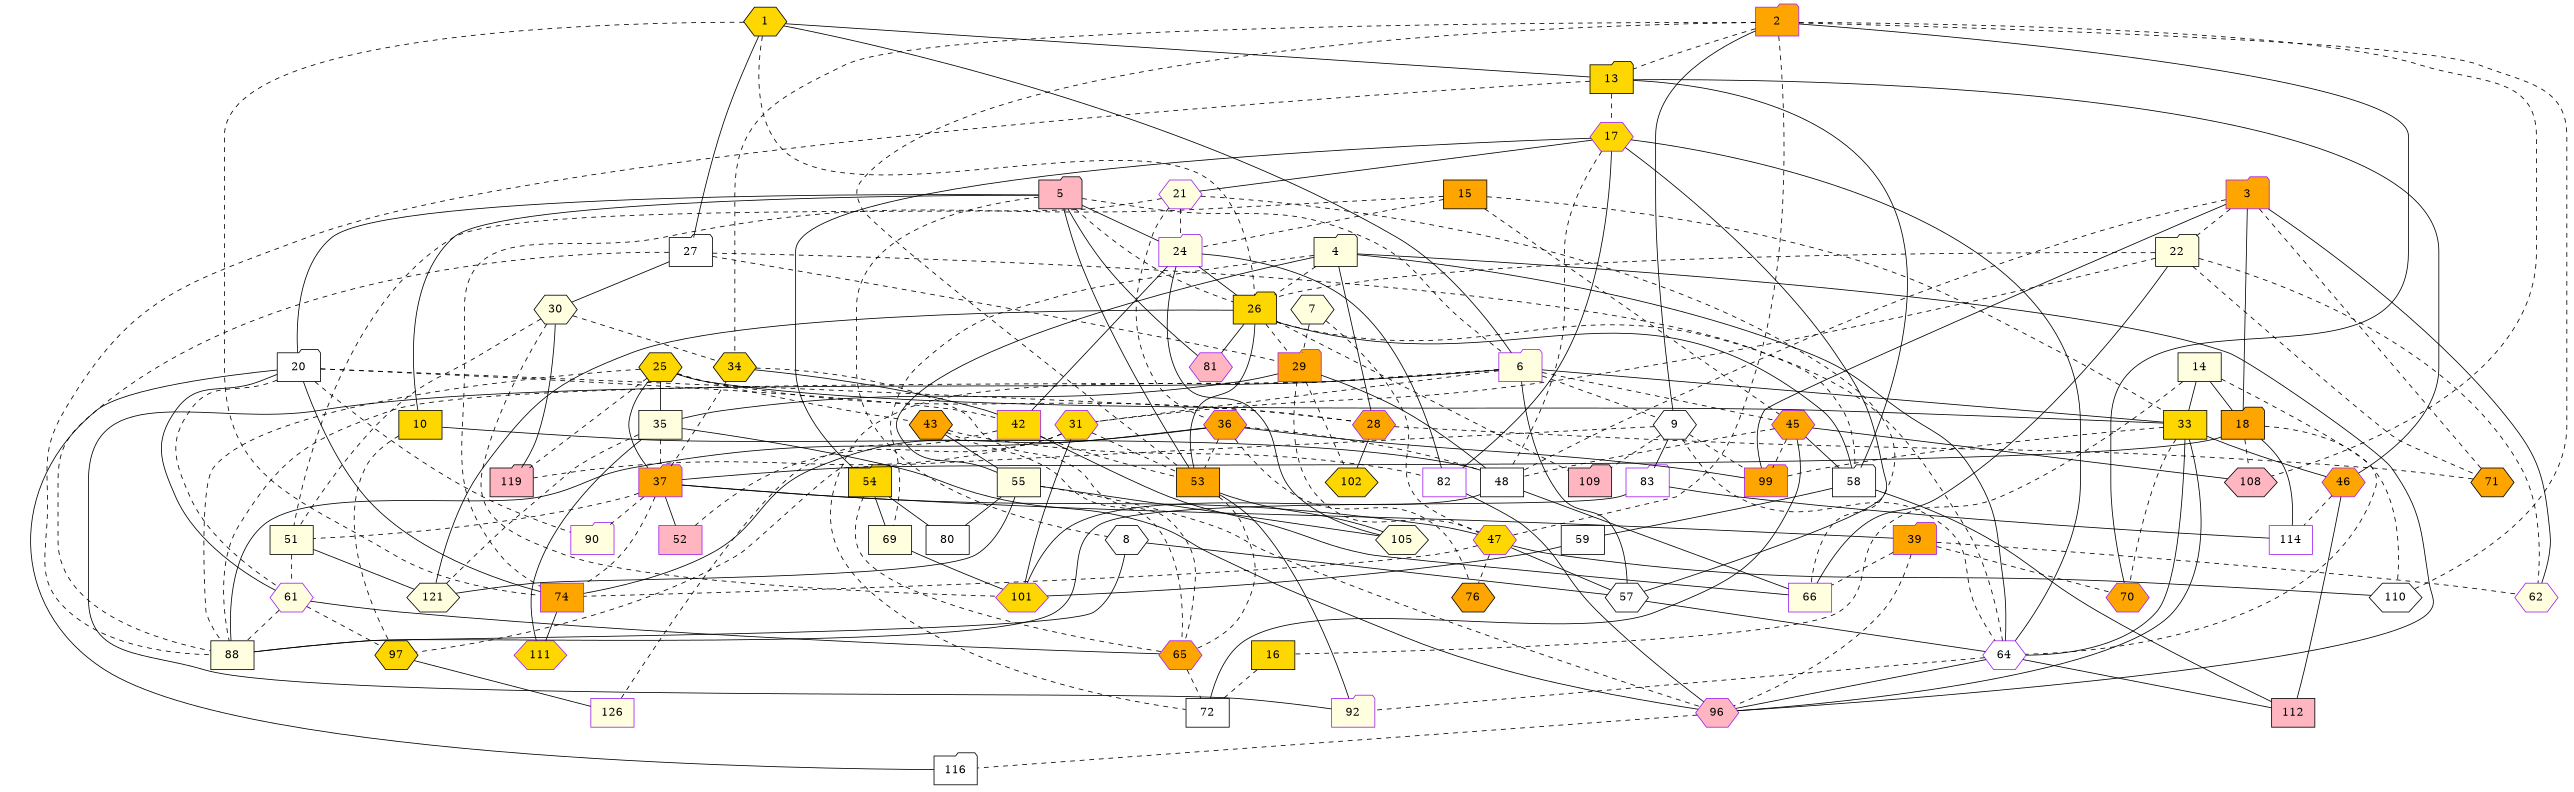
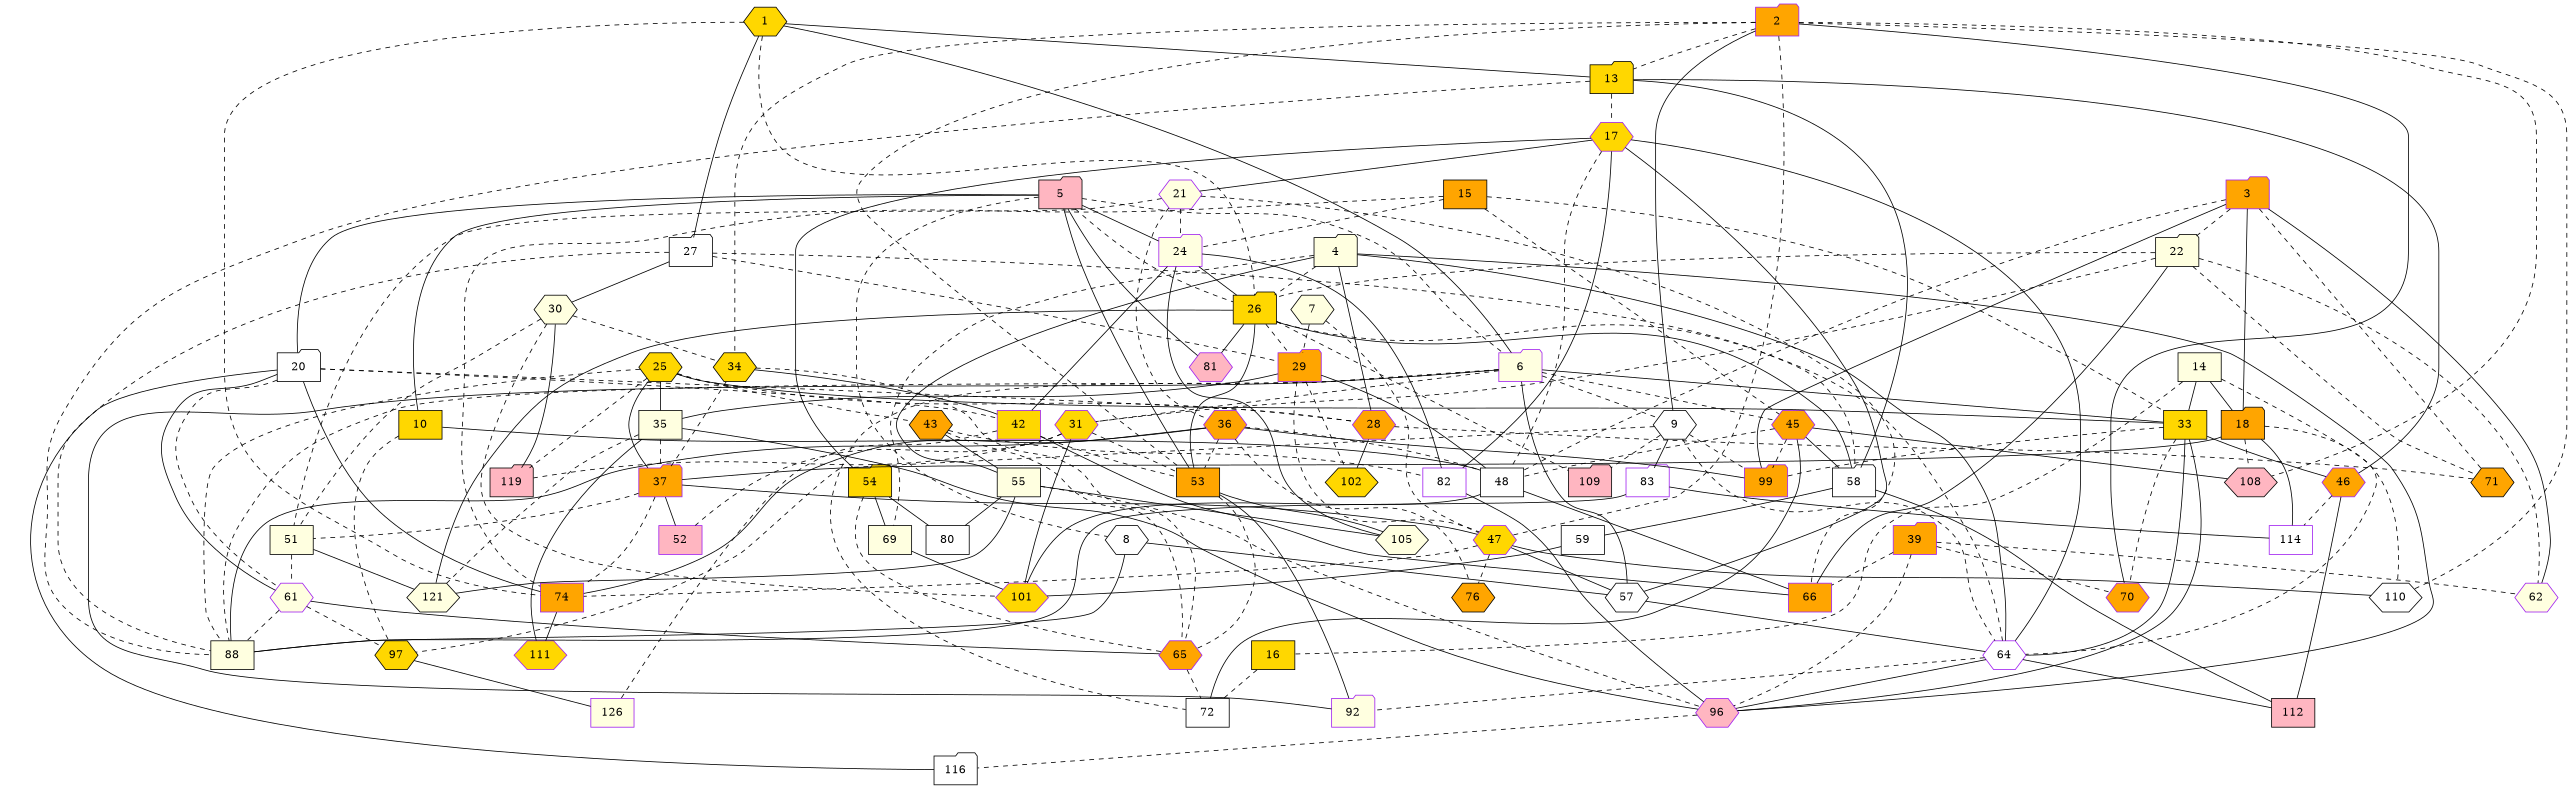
(1469, 520) -> none
(592, 540) -> none
(1810, 598) -> (1810, 598)
